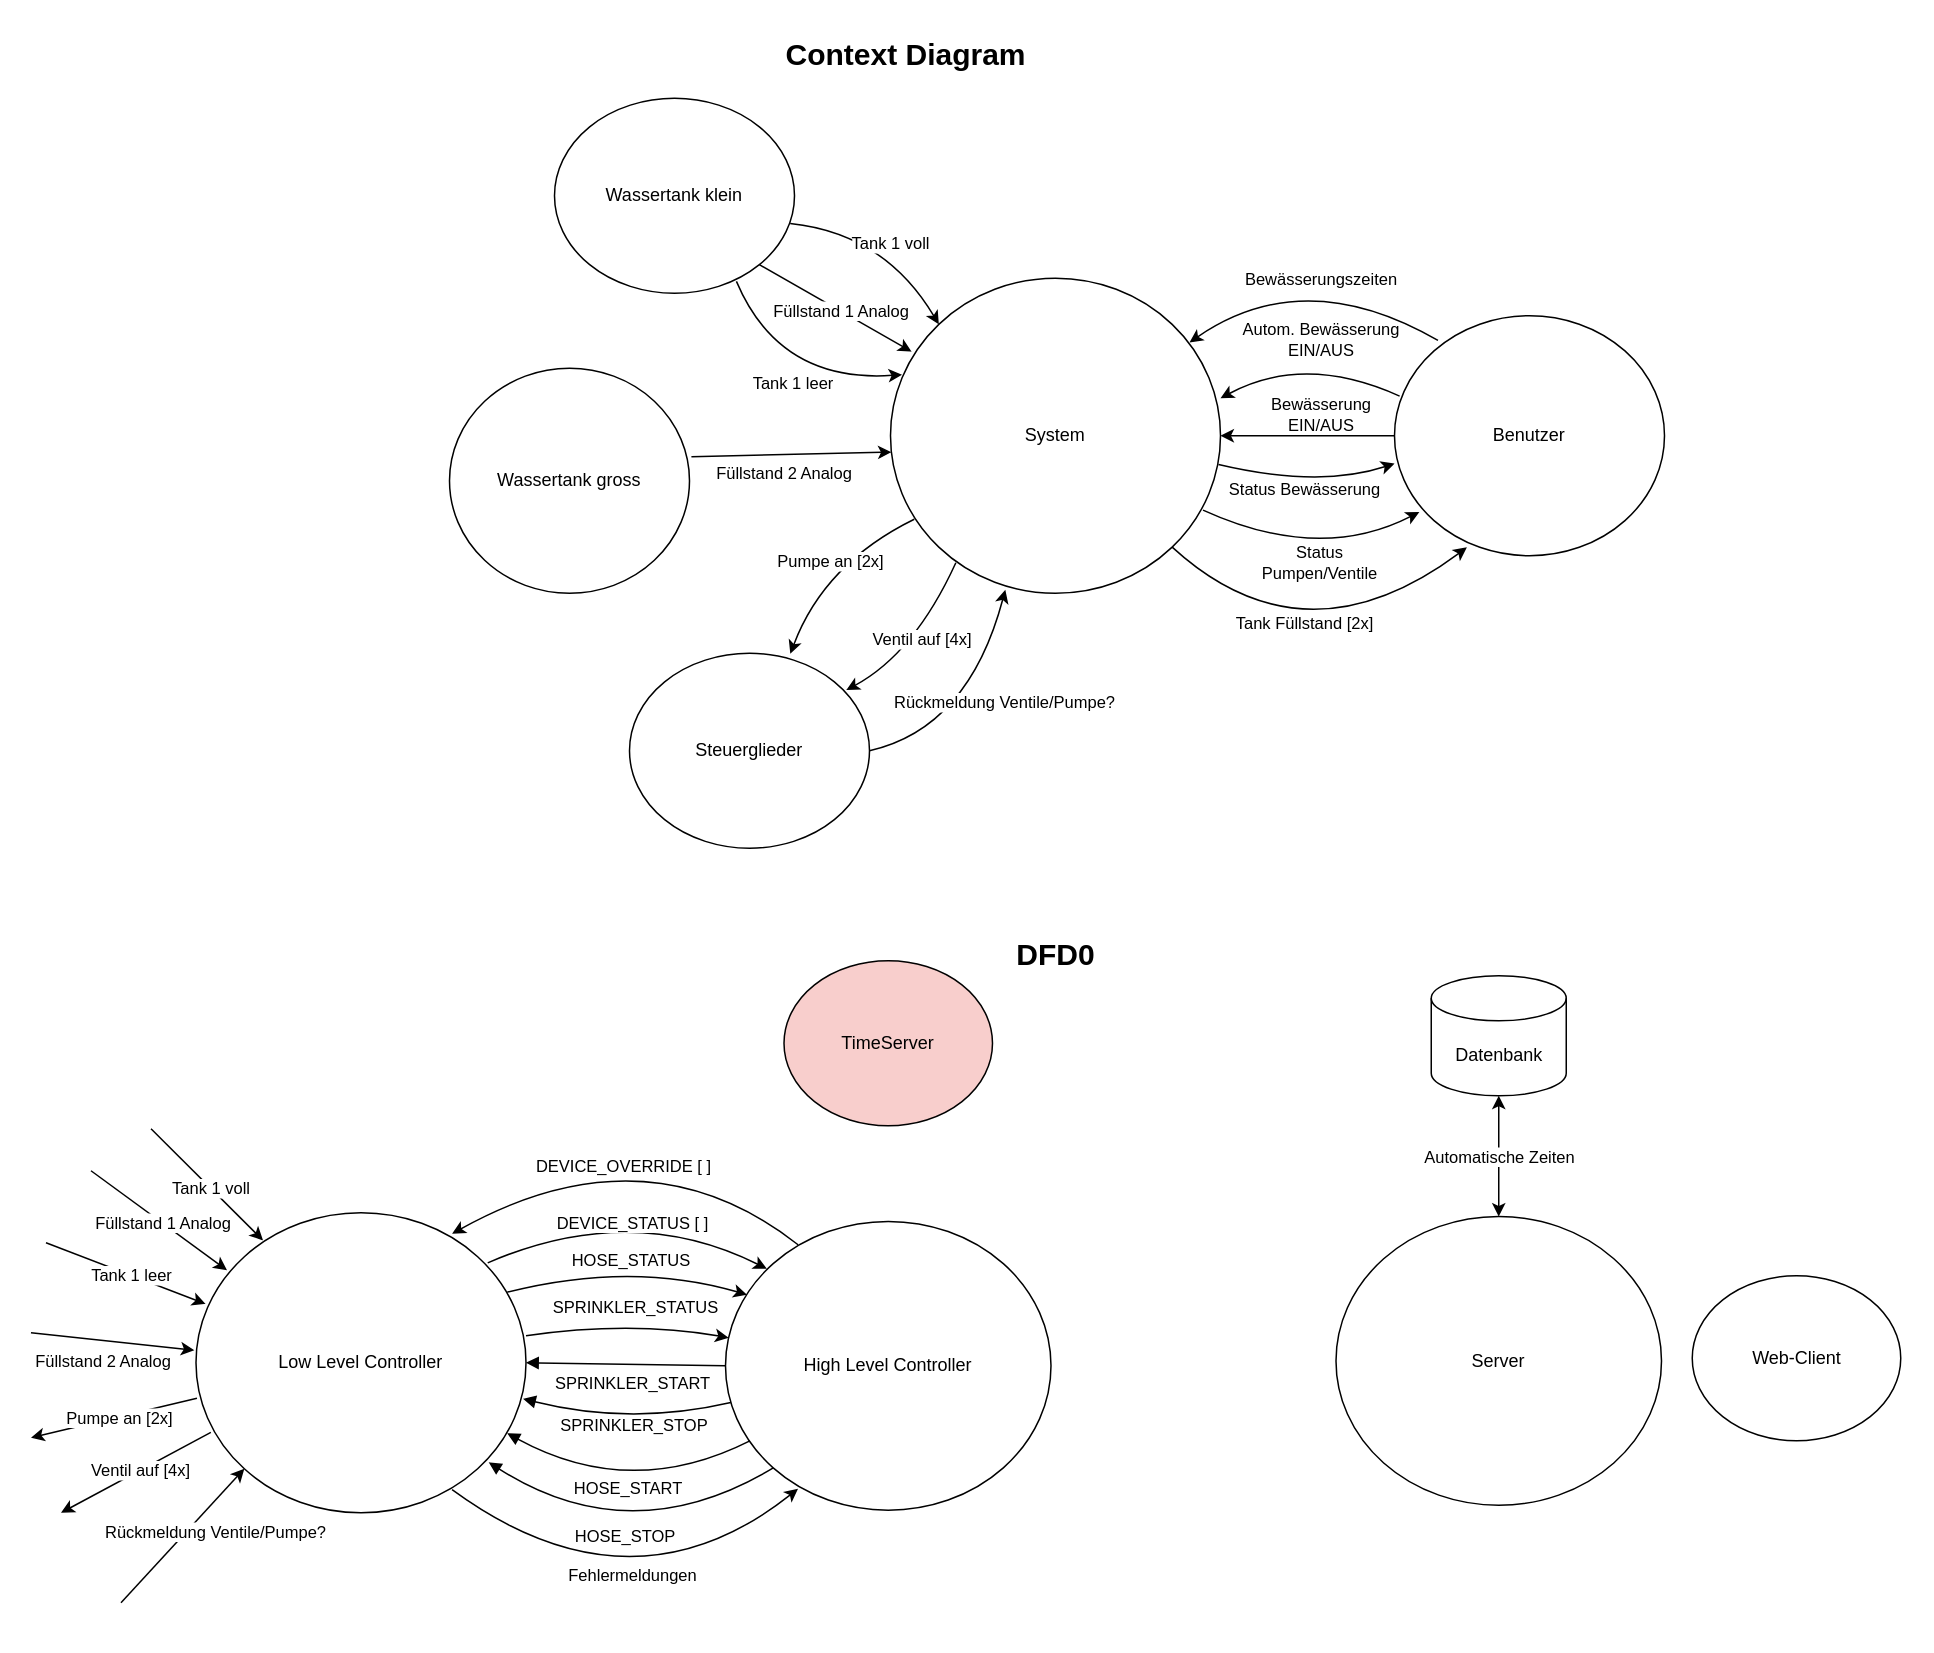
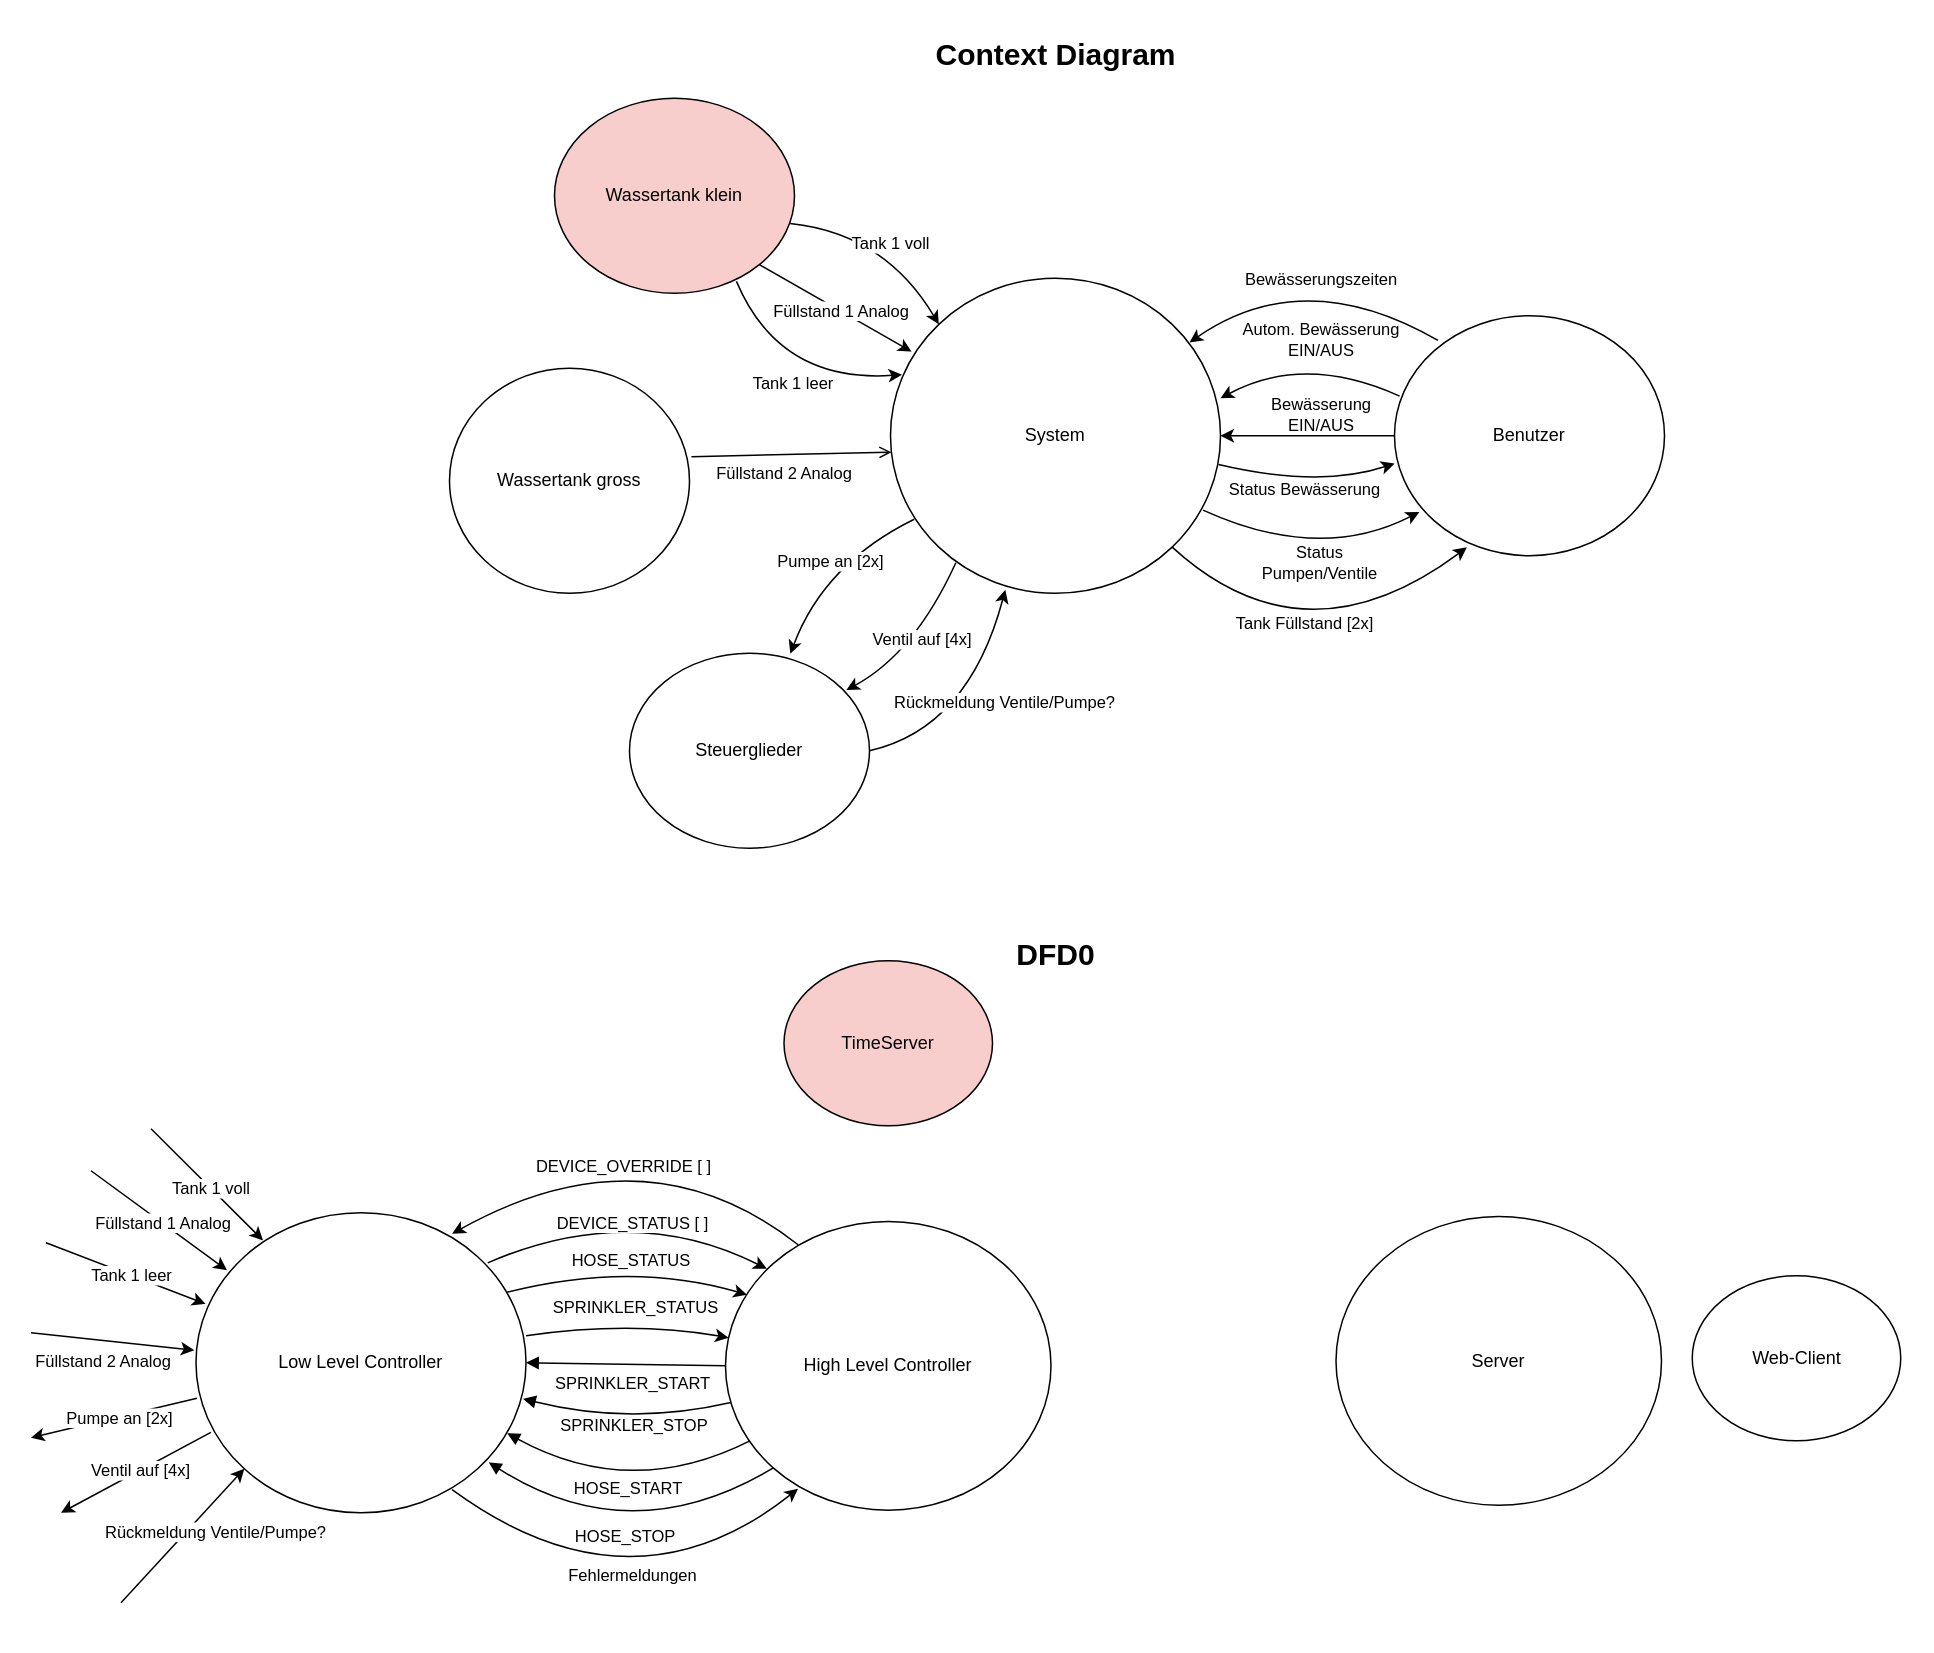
(906, 53) -> (1056, 53)
(674, 196) -> (674, 196)
(880, 452) -> (882, 452)
(1499, 1036) -> none
(1499, 1157) -> none
